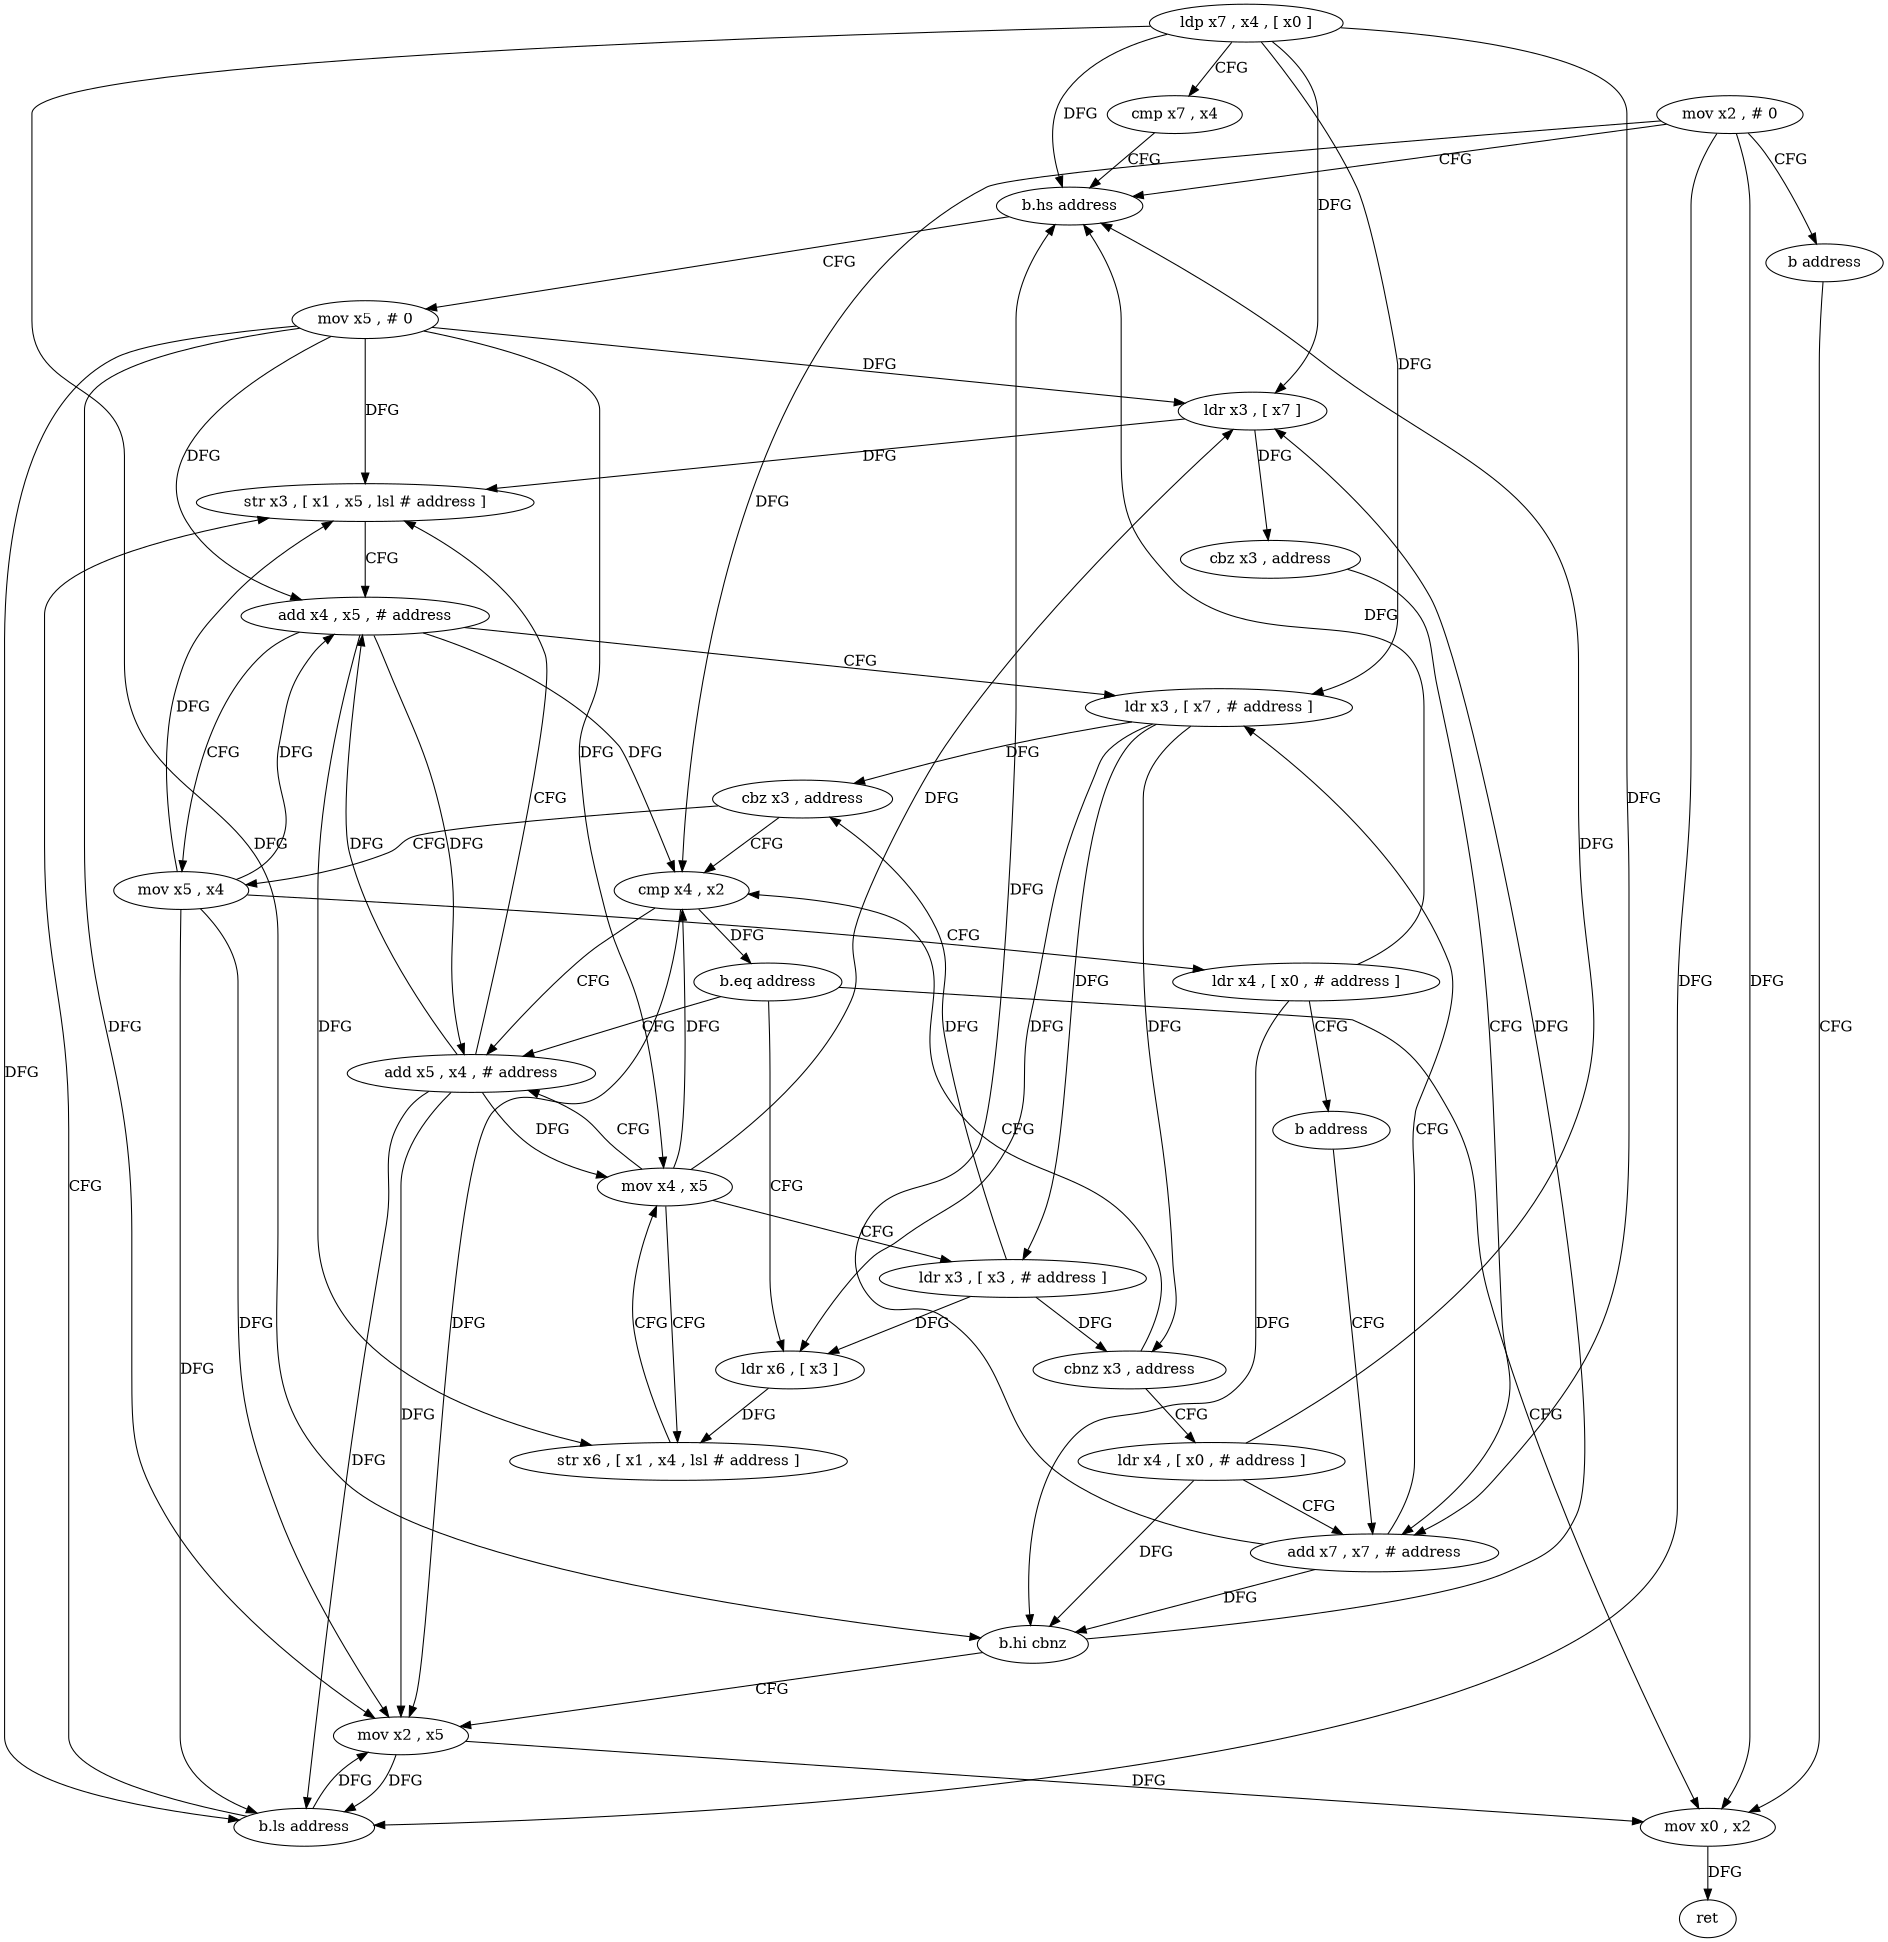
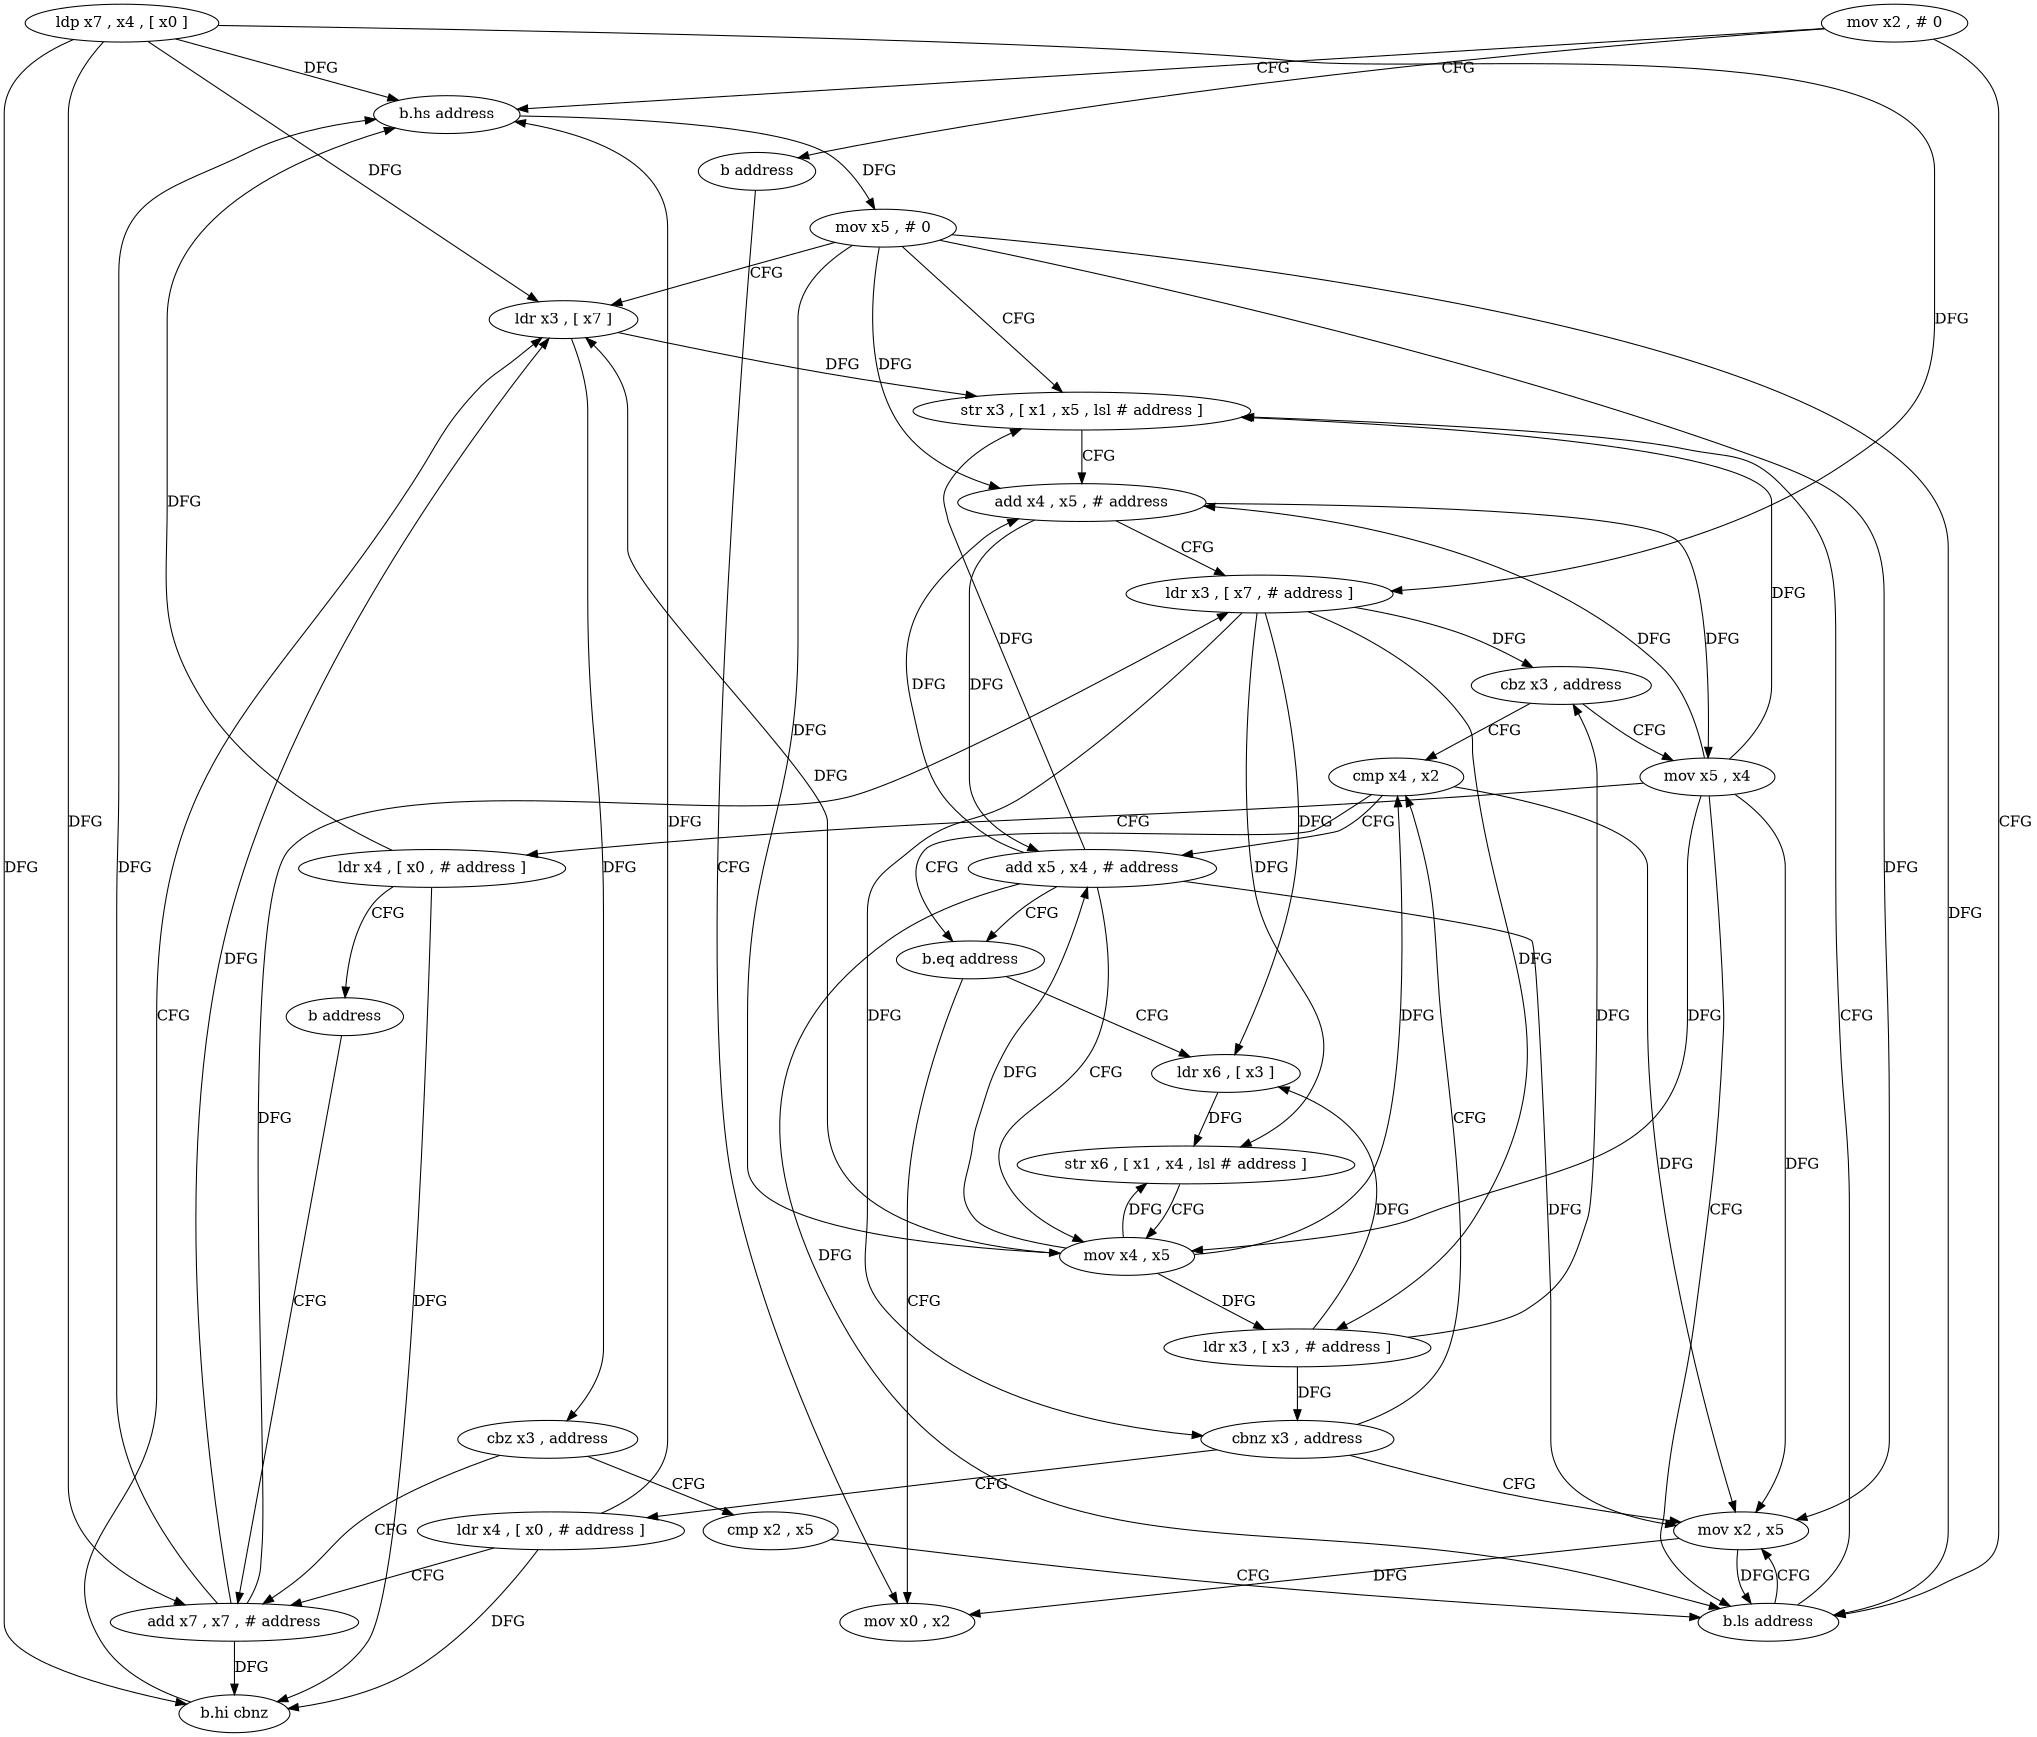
(1175, 115) -> none
(949, 214) -> none
(839, 263) -> (879, 171)
(880, 365) -> (766, 274)
(383, 411) -> (1019, 320)
(581, 712) -> none
(223, 753) -> (1723, 640)
(550, 799) -> (1016, 640)
none -> (226, 935)
(747, 936) -> (942, 868)
(1750, 968) -> none
(1696, 982) -> (2016, 823)
(627, 1024) -> (1024, 907)
(1552, 1028) -> (173, 1017)
(318, 1113) -> (1258, 901)
(553, 1130) -> (1106, 1073)
(633, 1130) -> (1020, 1073)
(1432, 1130) -> (275, 1119)
none -> (1612, 1149)
(877, 1233) -> (1239, 1302)
(689, 1324) -> (1145, 1211)
(198, 1370) -> (1726, 1211)
none -> (771, 1531)
(727, 1689) -> (1509, 1494)
(355, 1782) -> (1794, 1577)
(1708, 1919) -> none
